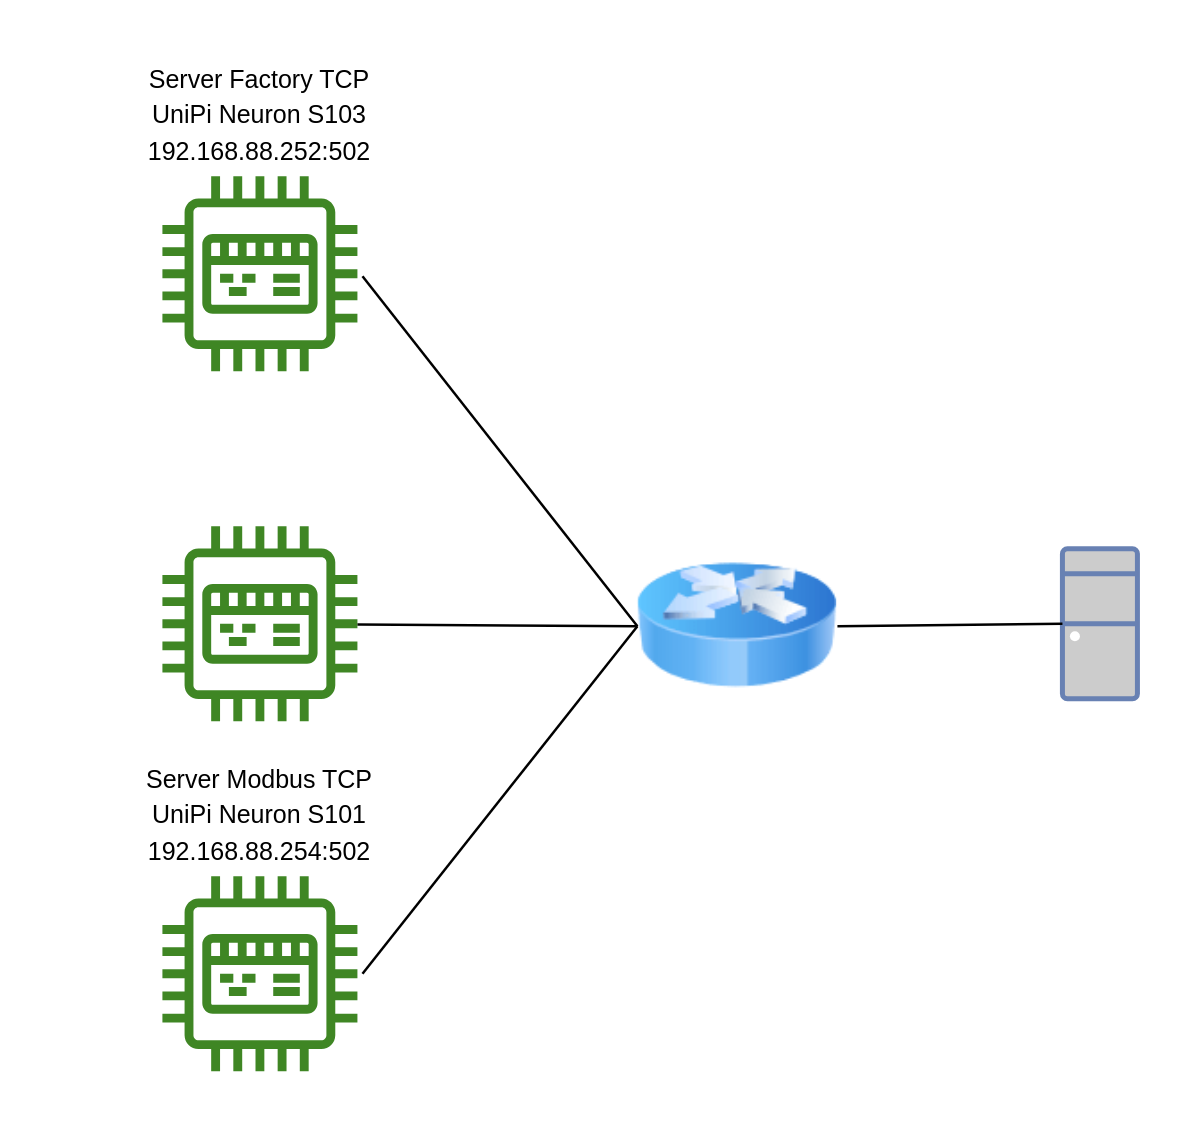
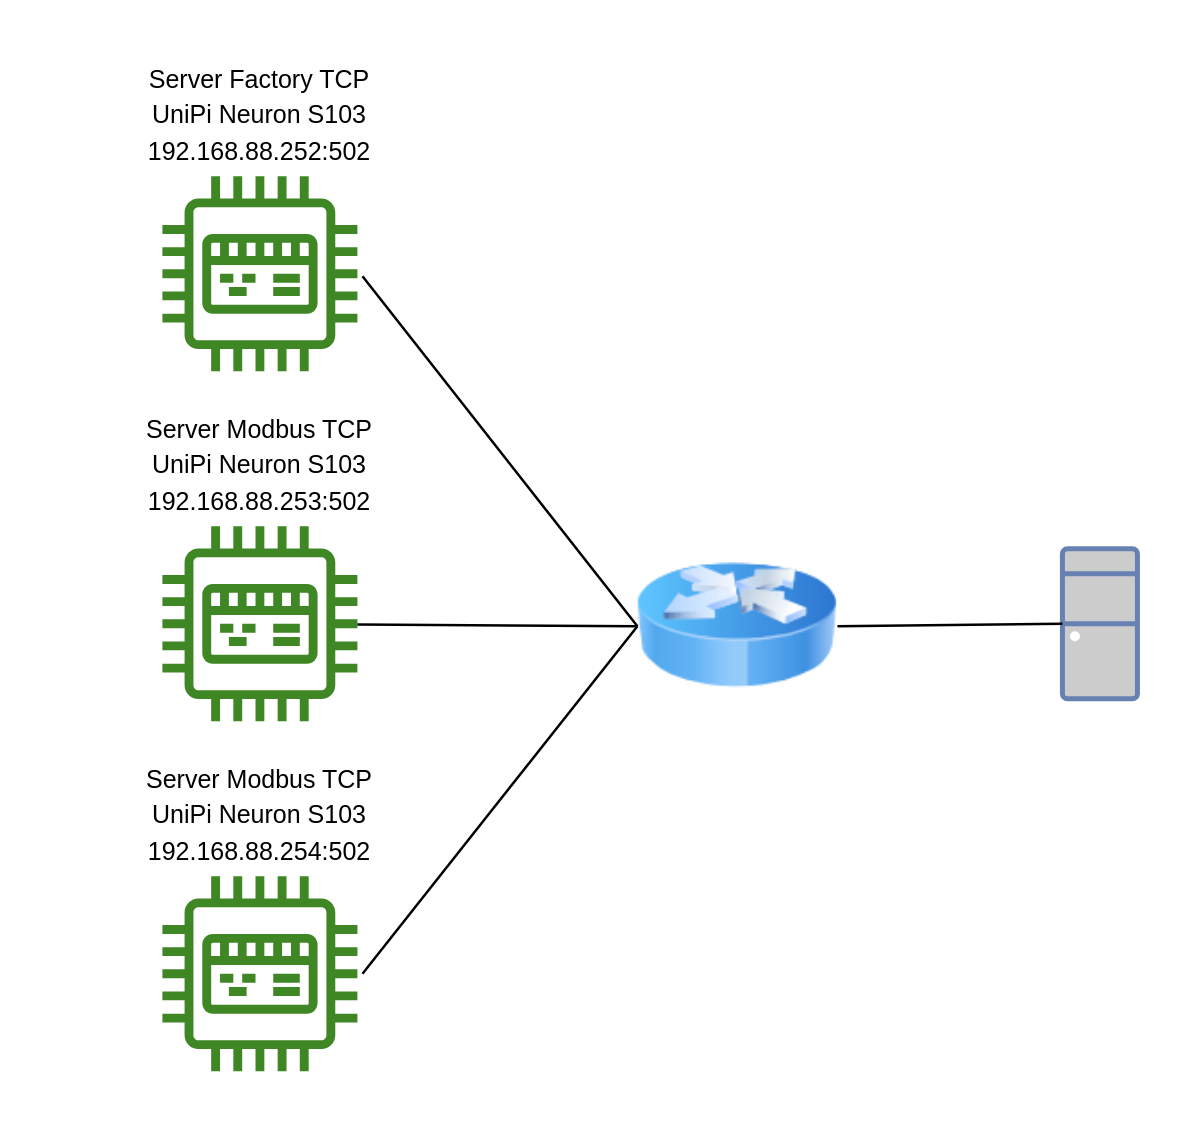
none -> (260, 464)
(260, 814) -> (260, 814)
